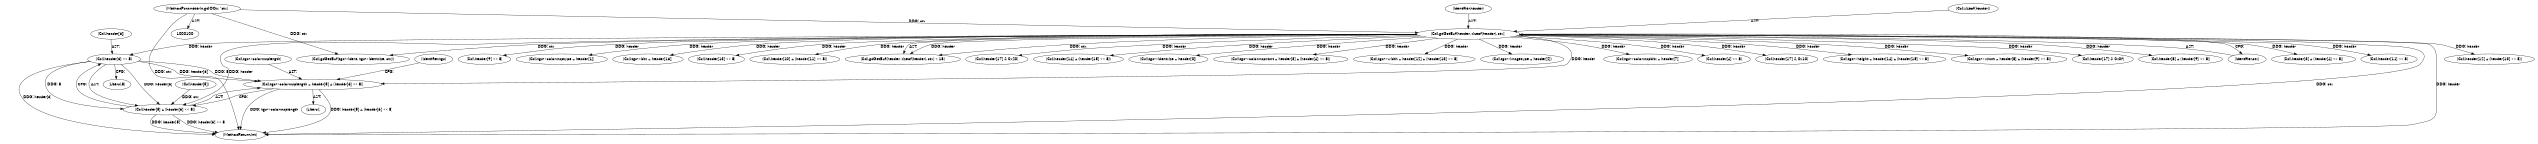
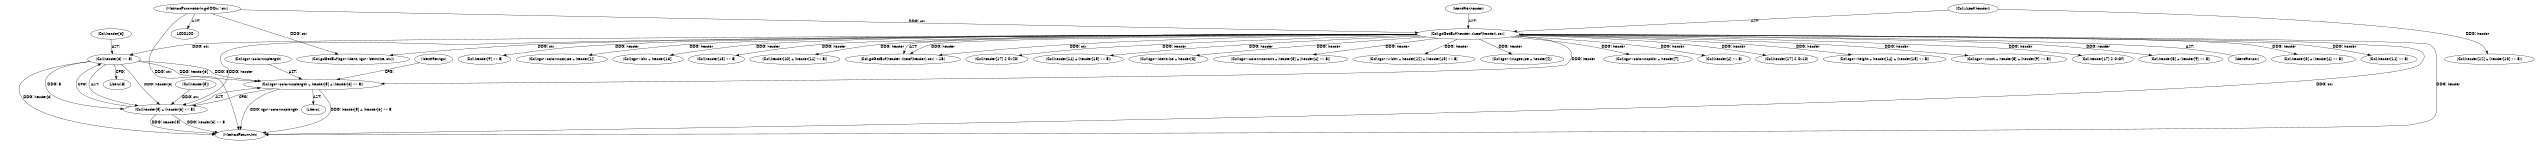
(1881, 35) -> none
(1996, 37) -> (2245, 17)
(201, 47) -> (201, 47)
